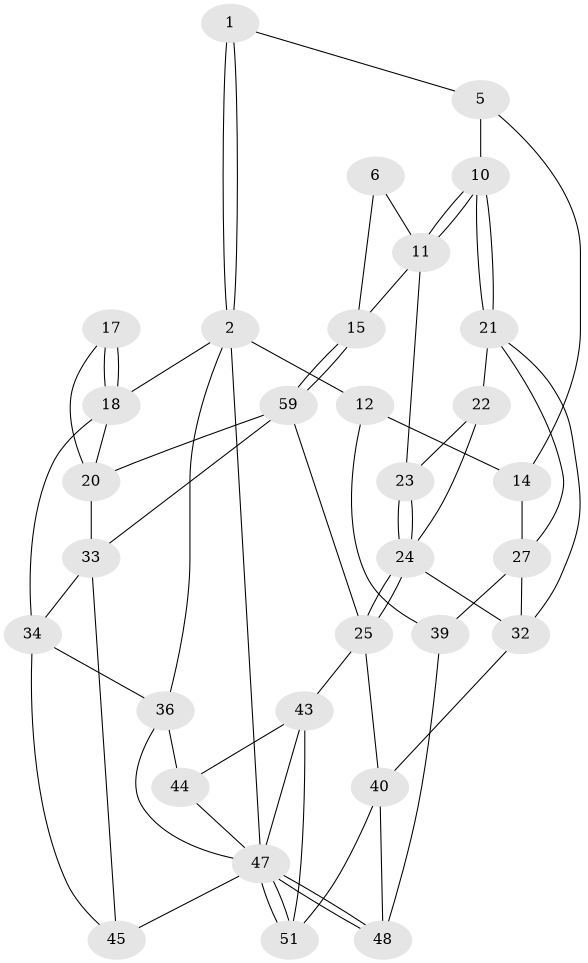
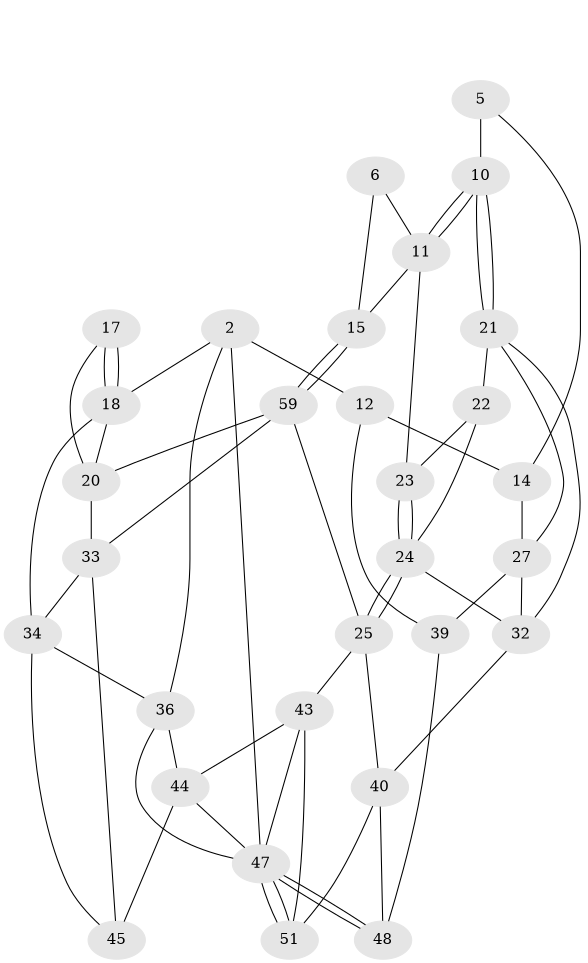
(230, 23) -> none
(189, 902) -> (149, 864)
